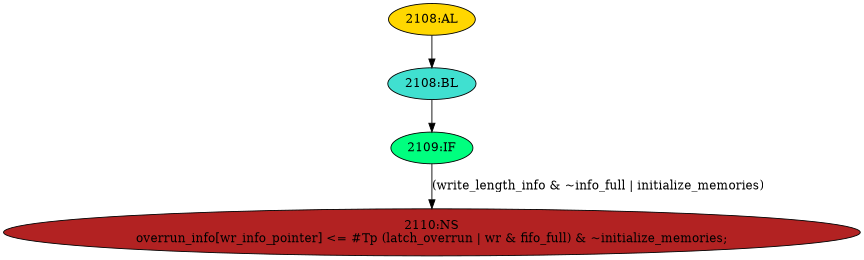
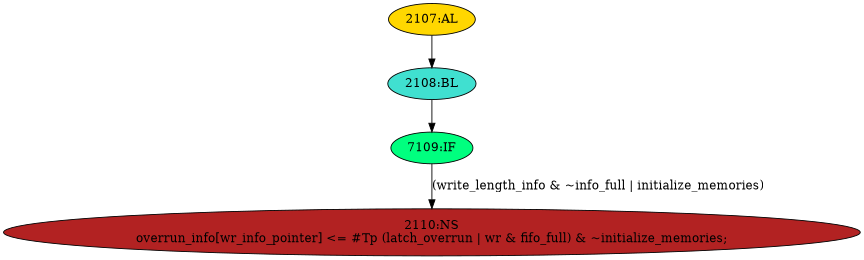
(432, 19) -> (432, 19)
(432, 148) -> (432, 148)
